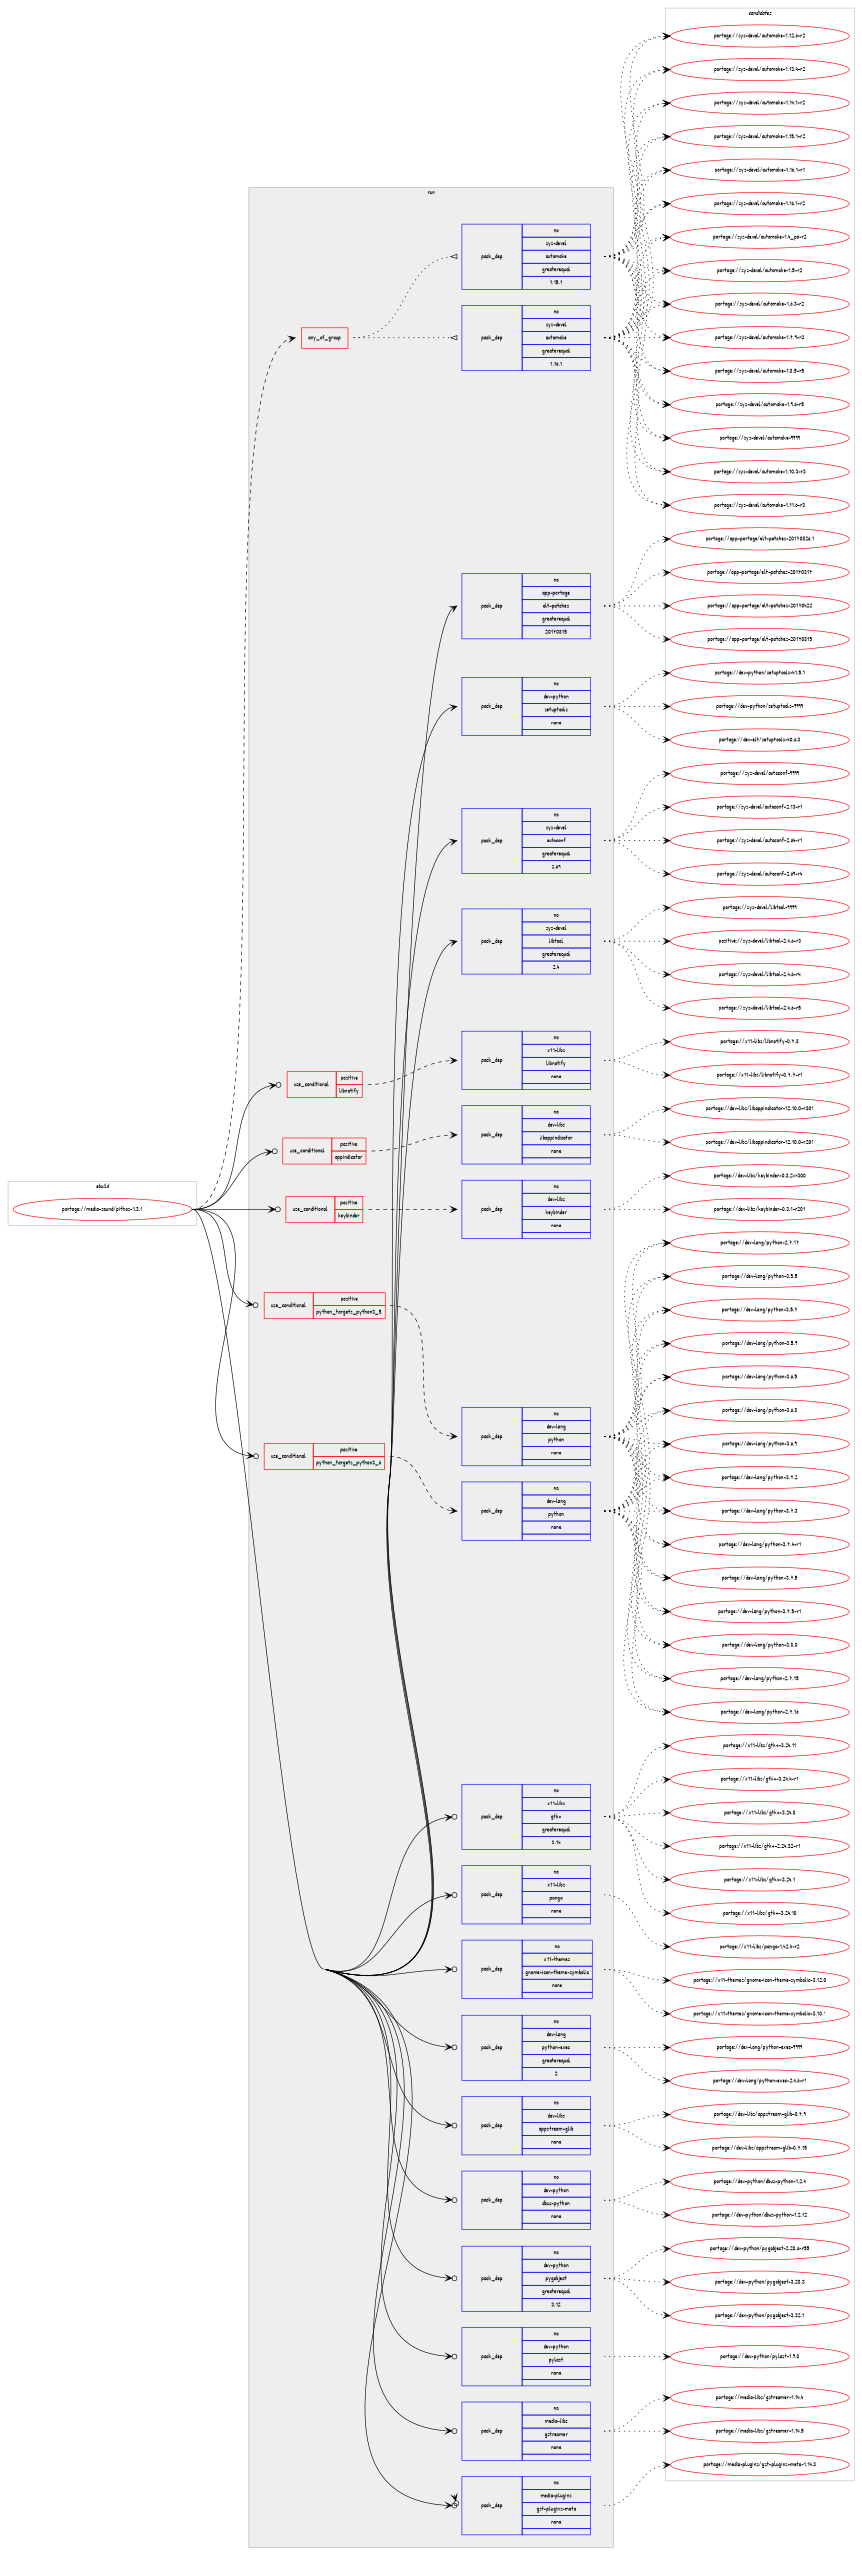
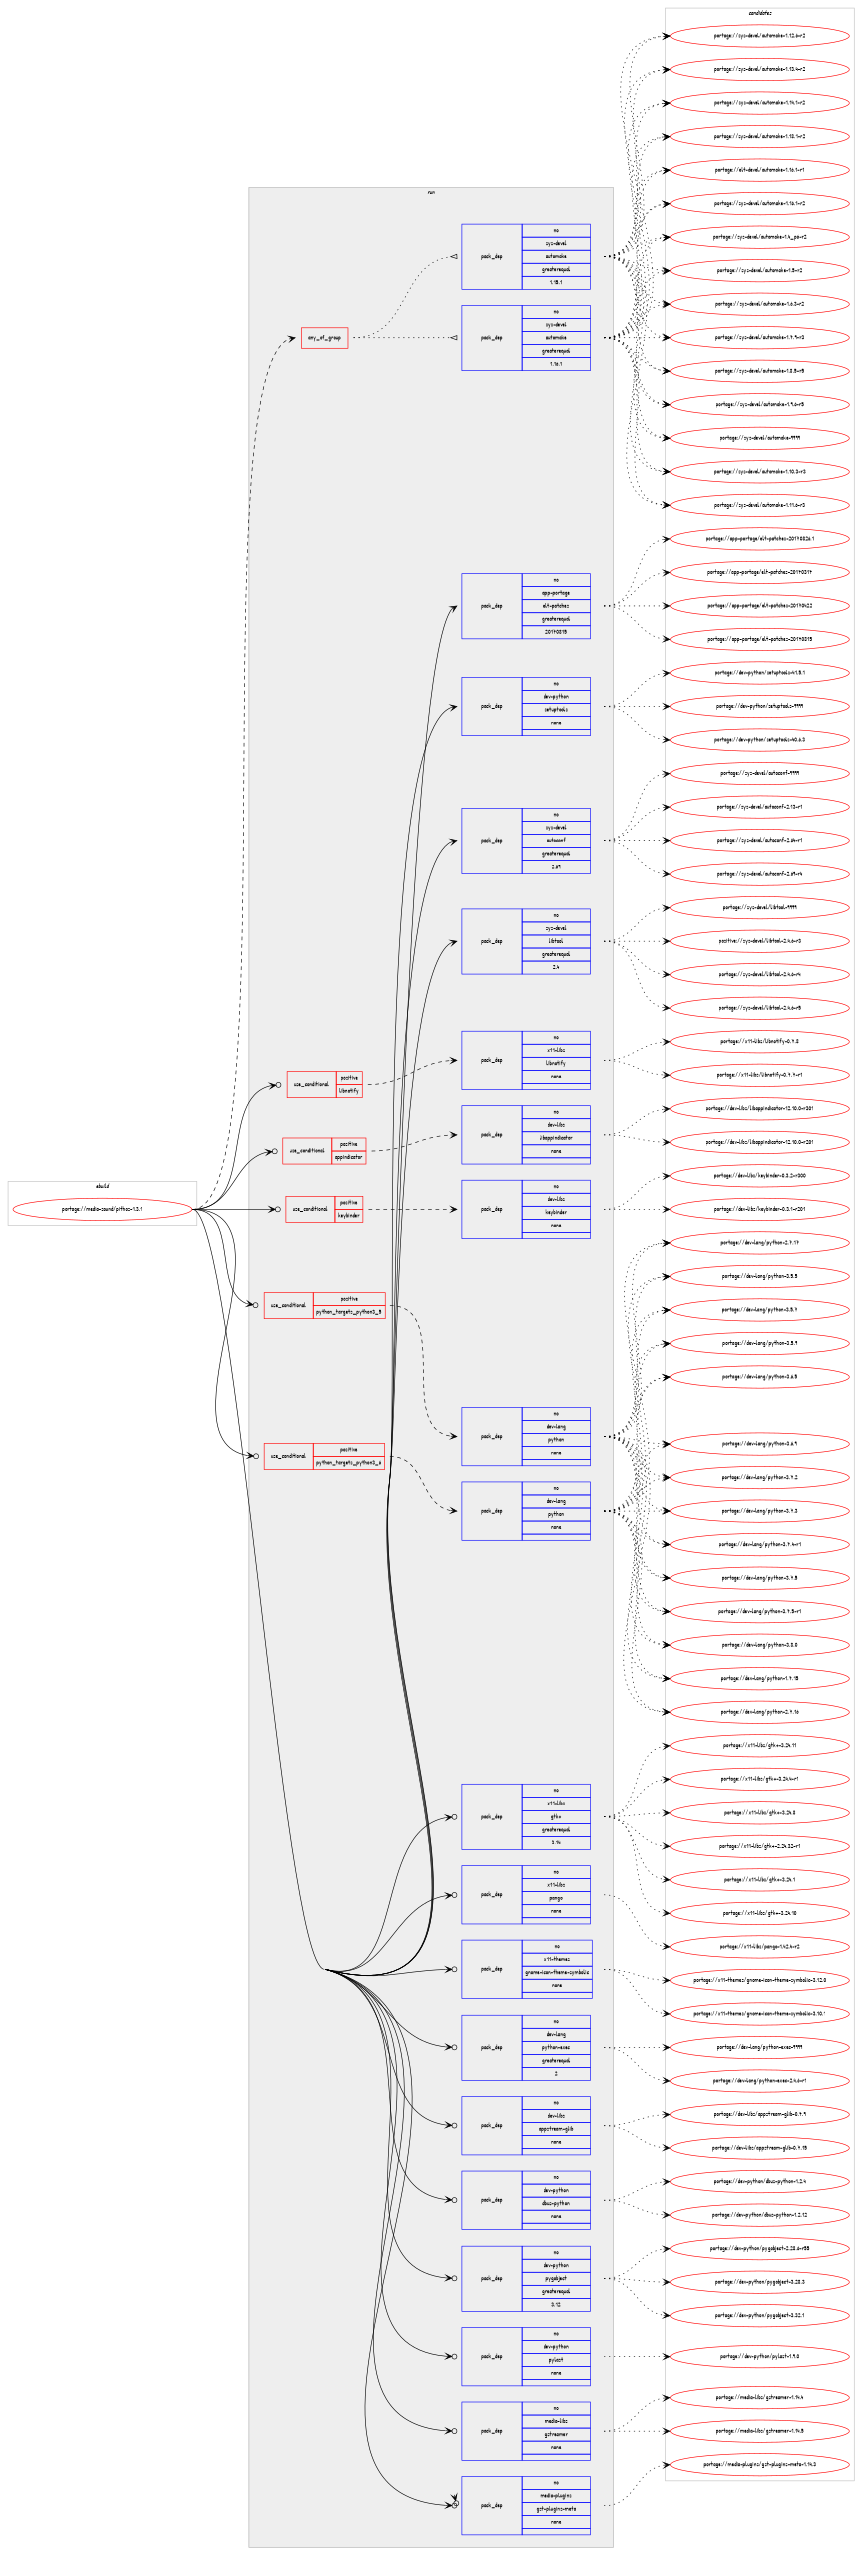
(760, 137) -> (760, 137)
(760, 170) -> (760, 170)
(760, 740) -> (760, 740)
(760, 1411) -> none
(760, 1679) -> (760, 1679)
